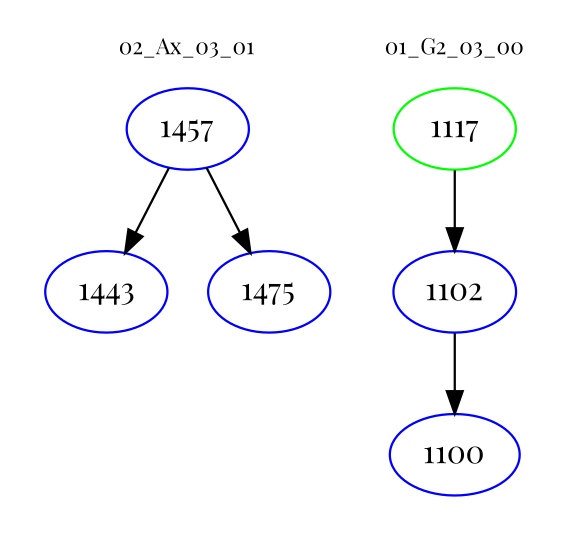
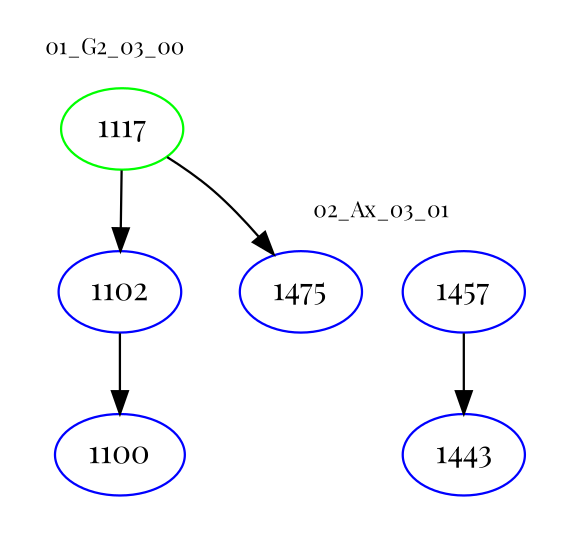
(223, 200) -> (236, 212)
